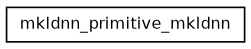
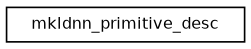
(126, 25) -> (126, 25)
